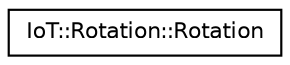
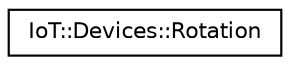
(145, 33) -> (145, 33)
